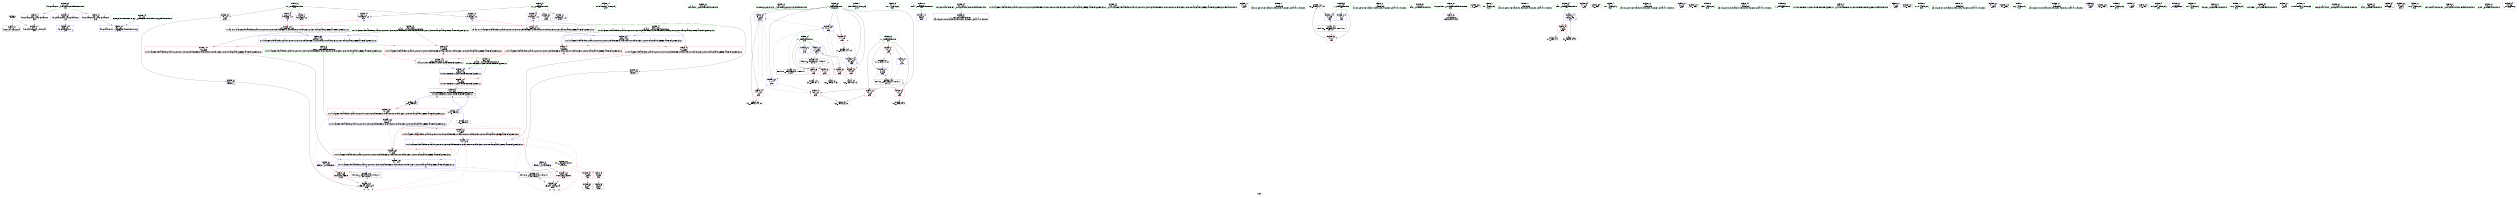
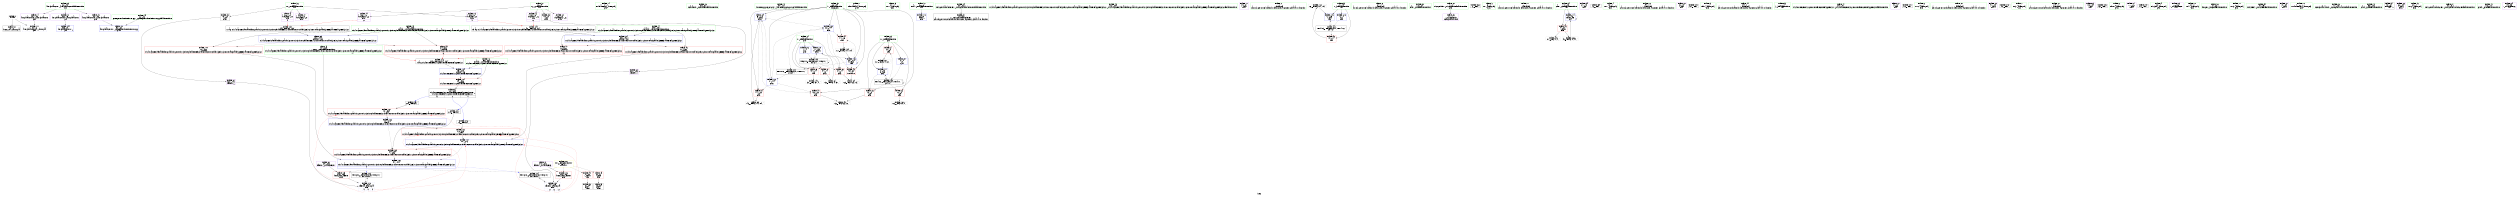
(851, 74) -> (851, 74)
